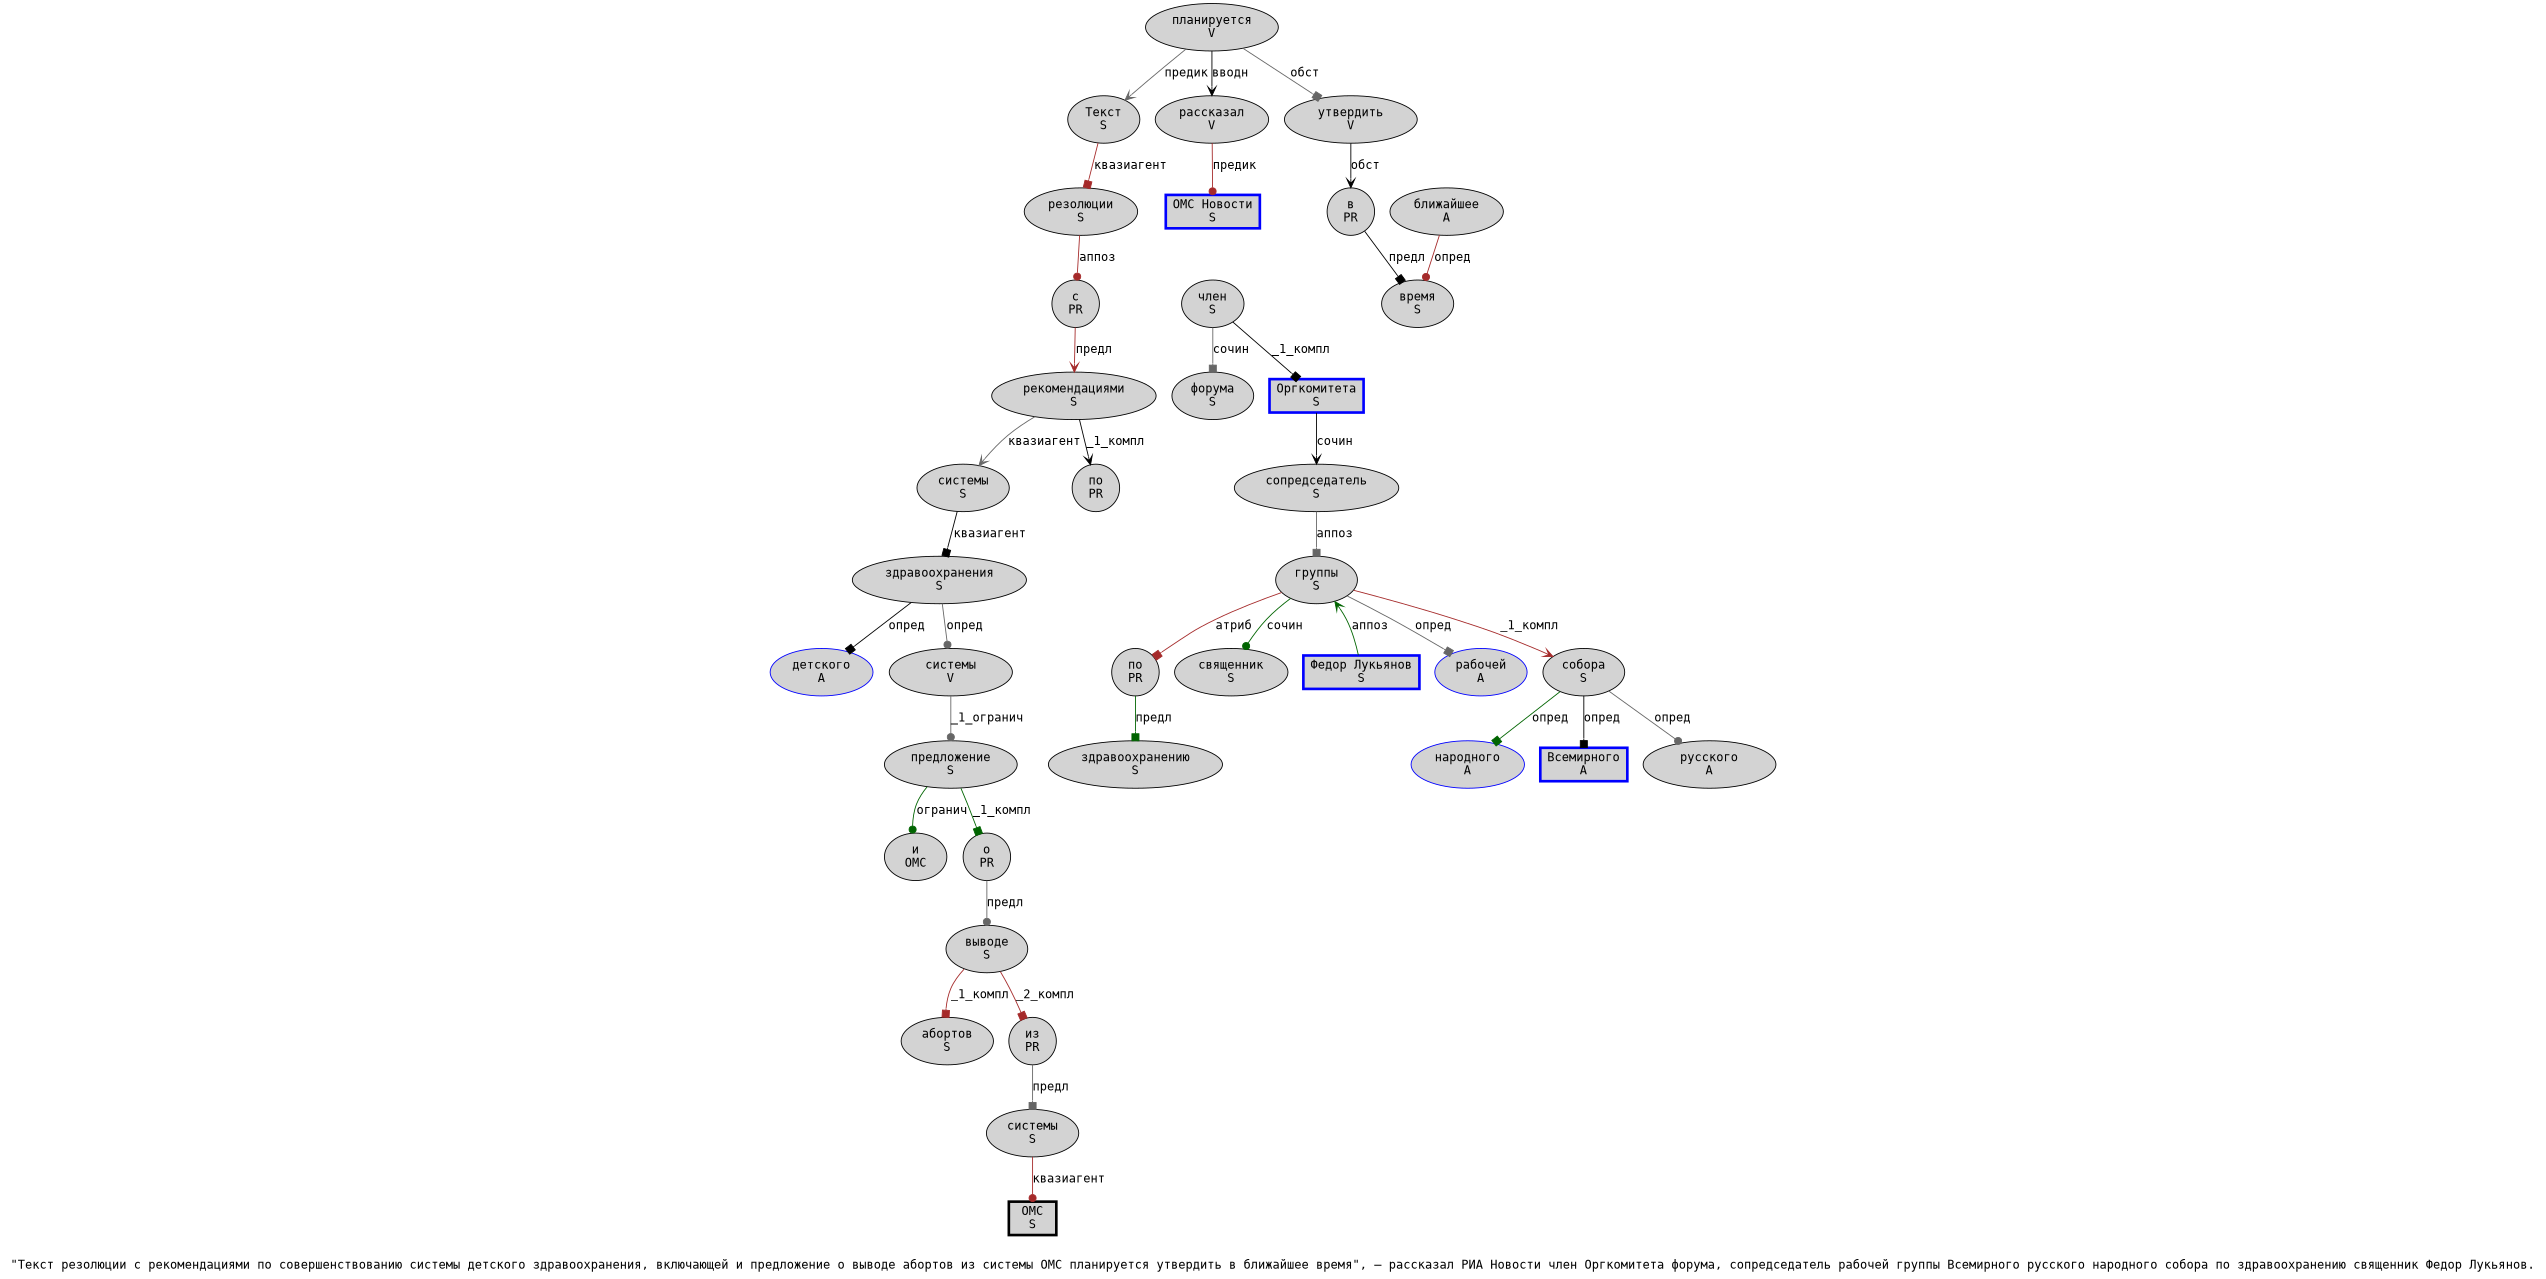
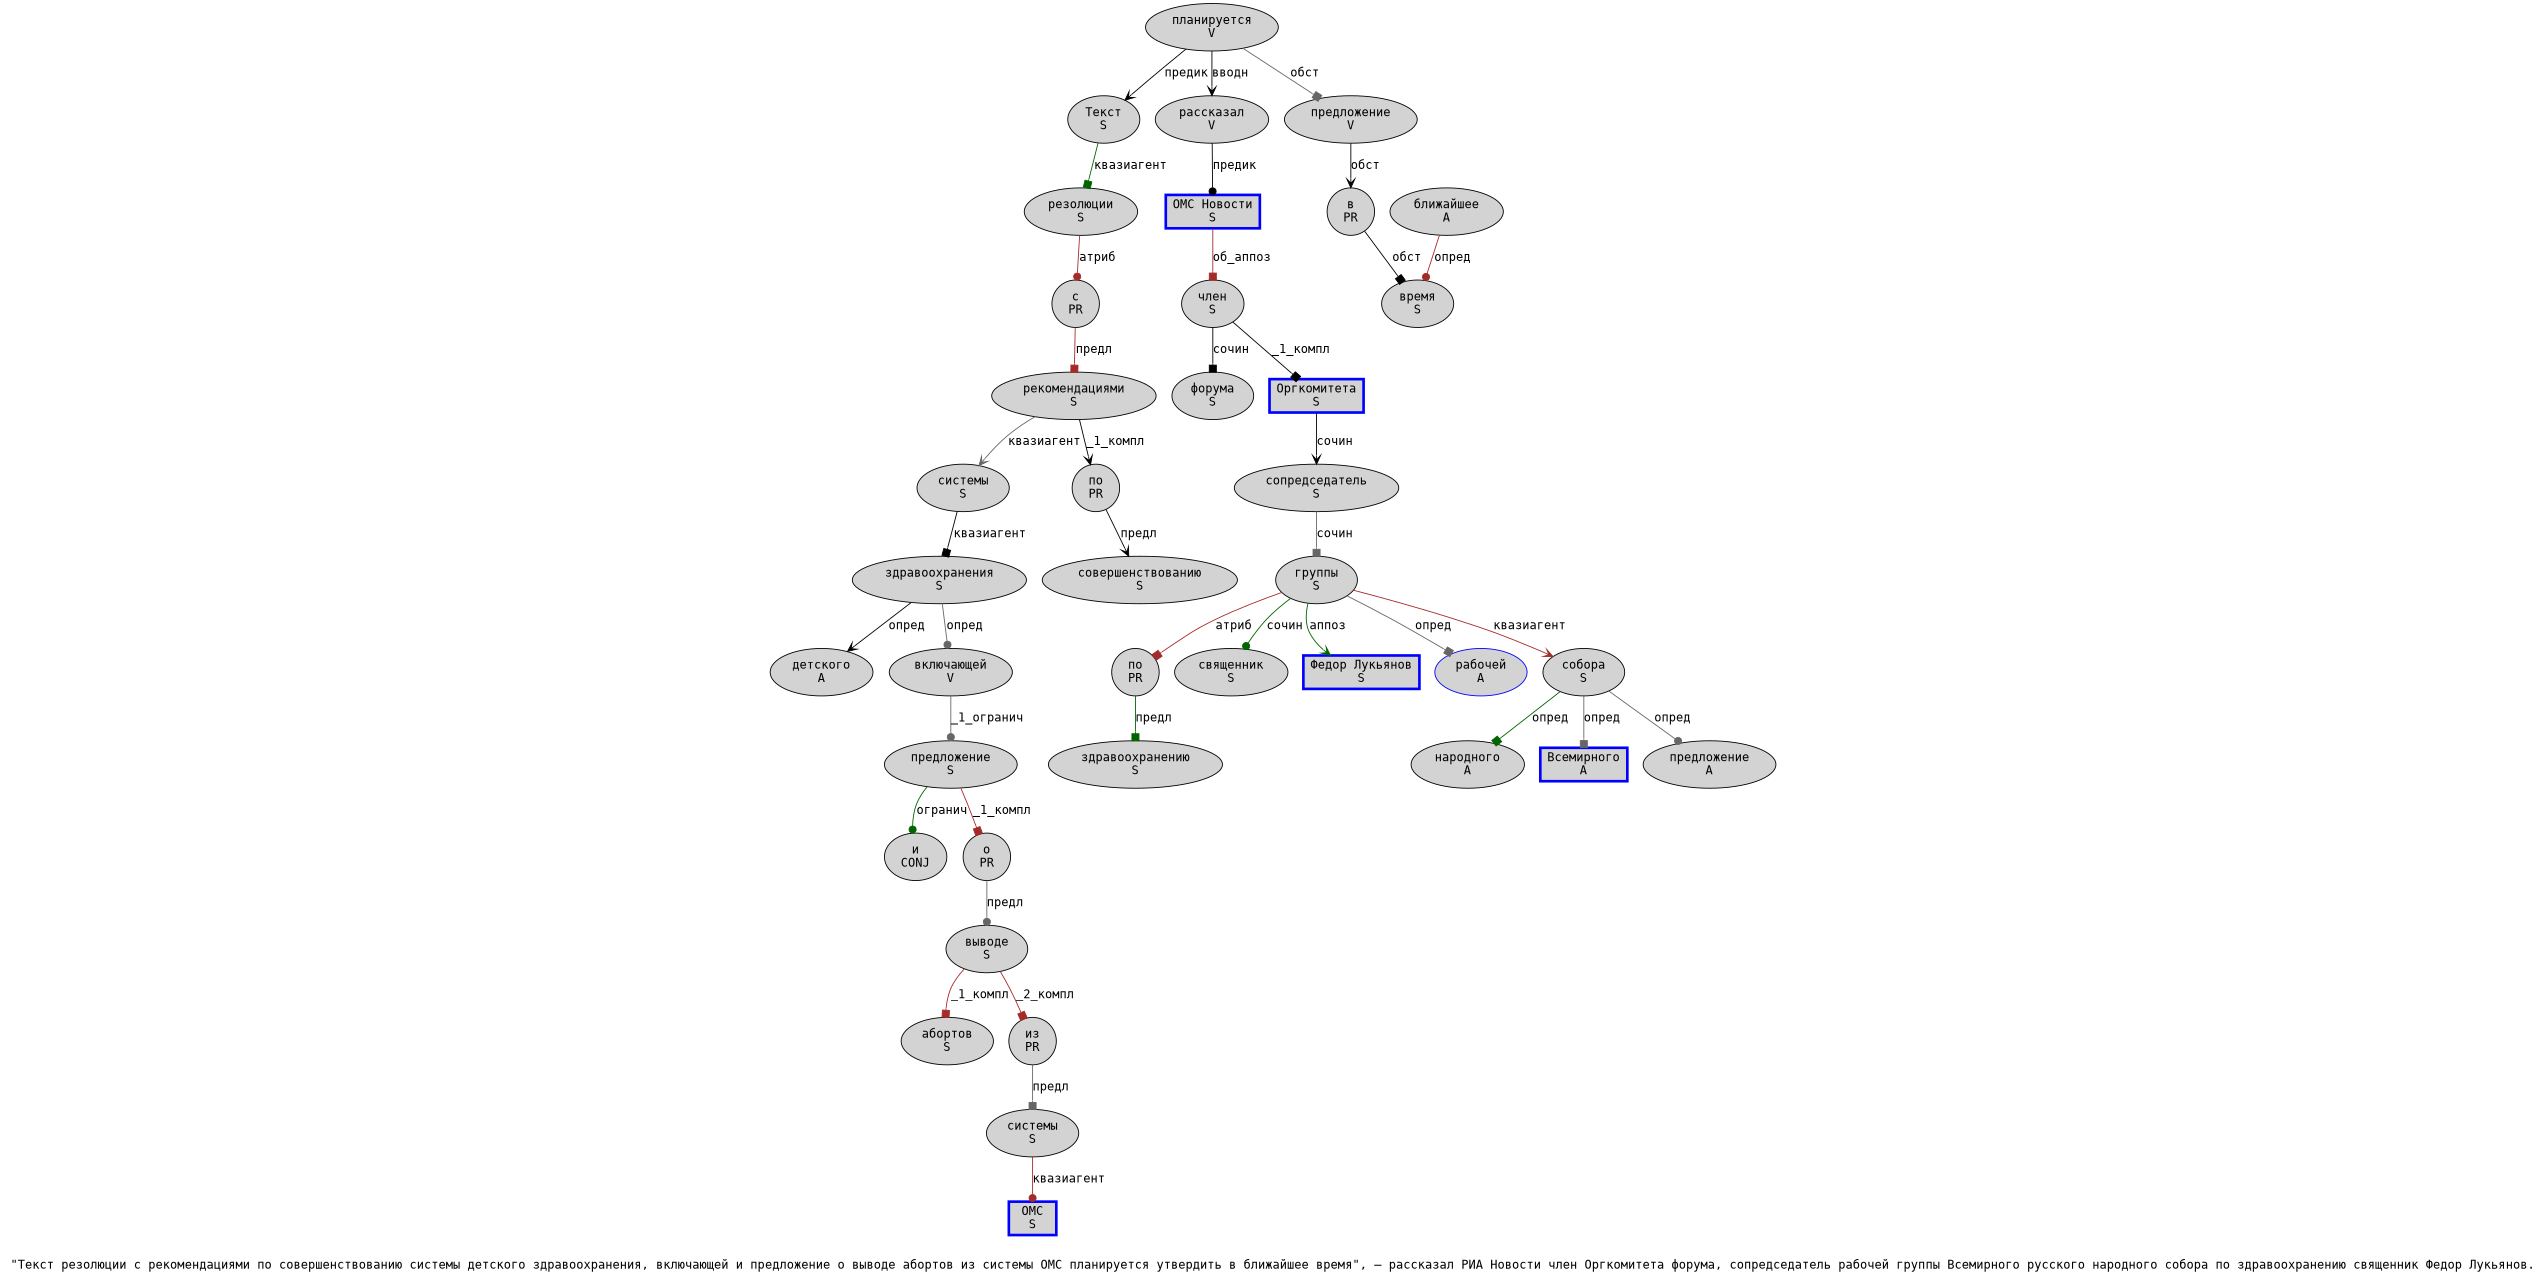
(1159, 71) -> (1159, 71)
(1351, 119) -> (1351, 119)
(1094, 161) -> (1094, 161)
(1212, 165) -> (1212, 165)
none -> (1213, 250)
(1098, 258) -> (1098, 258)
(1407, 258) -> (1407, 258)
(1075, 345) -> (1075, 345)
(1213, 345) -> (1213, 345)
(1335, 534) -> (1335, 534)
none -> (1140, 580)
(883, 624) -> (883, 624)
(1530, 626) -> (1530, 626)
(1351, 631) -> (1308, 629)
(822, 672) -> (822, 672)
(951, 672) -> (951, 672)
(1584, 717) -> (1584, 717)
(1468, 765) -> (1468, 765)
(1710, 765) -> (1710, 765)
(969, 807) -> (969, 807)
(916, 857) -> (916, 857)
(1033, 1218) -> (1033, 1218)
